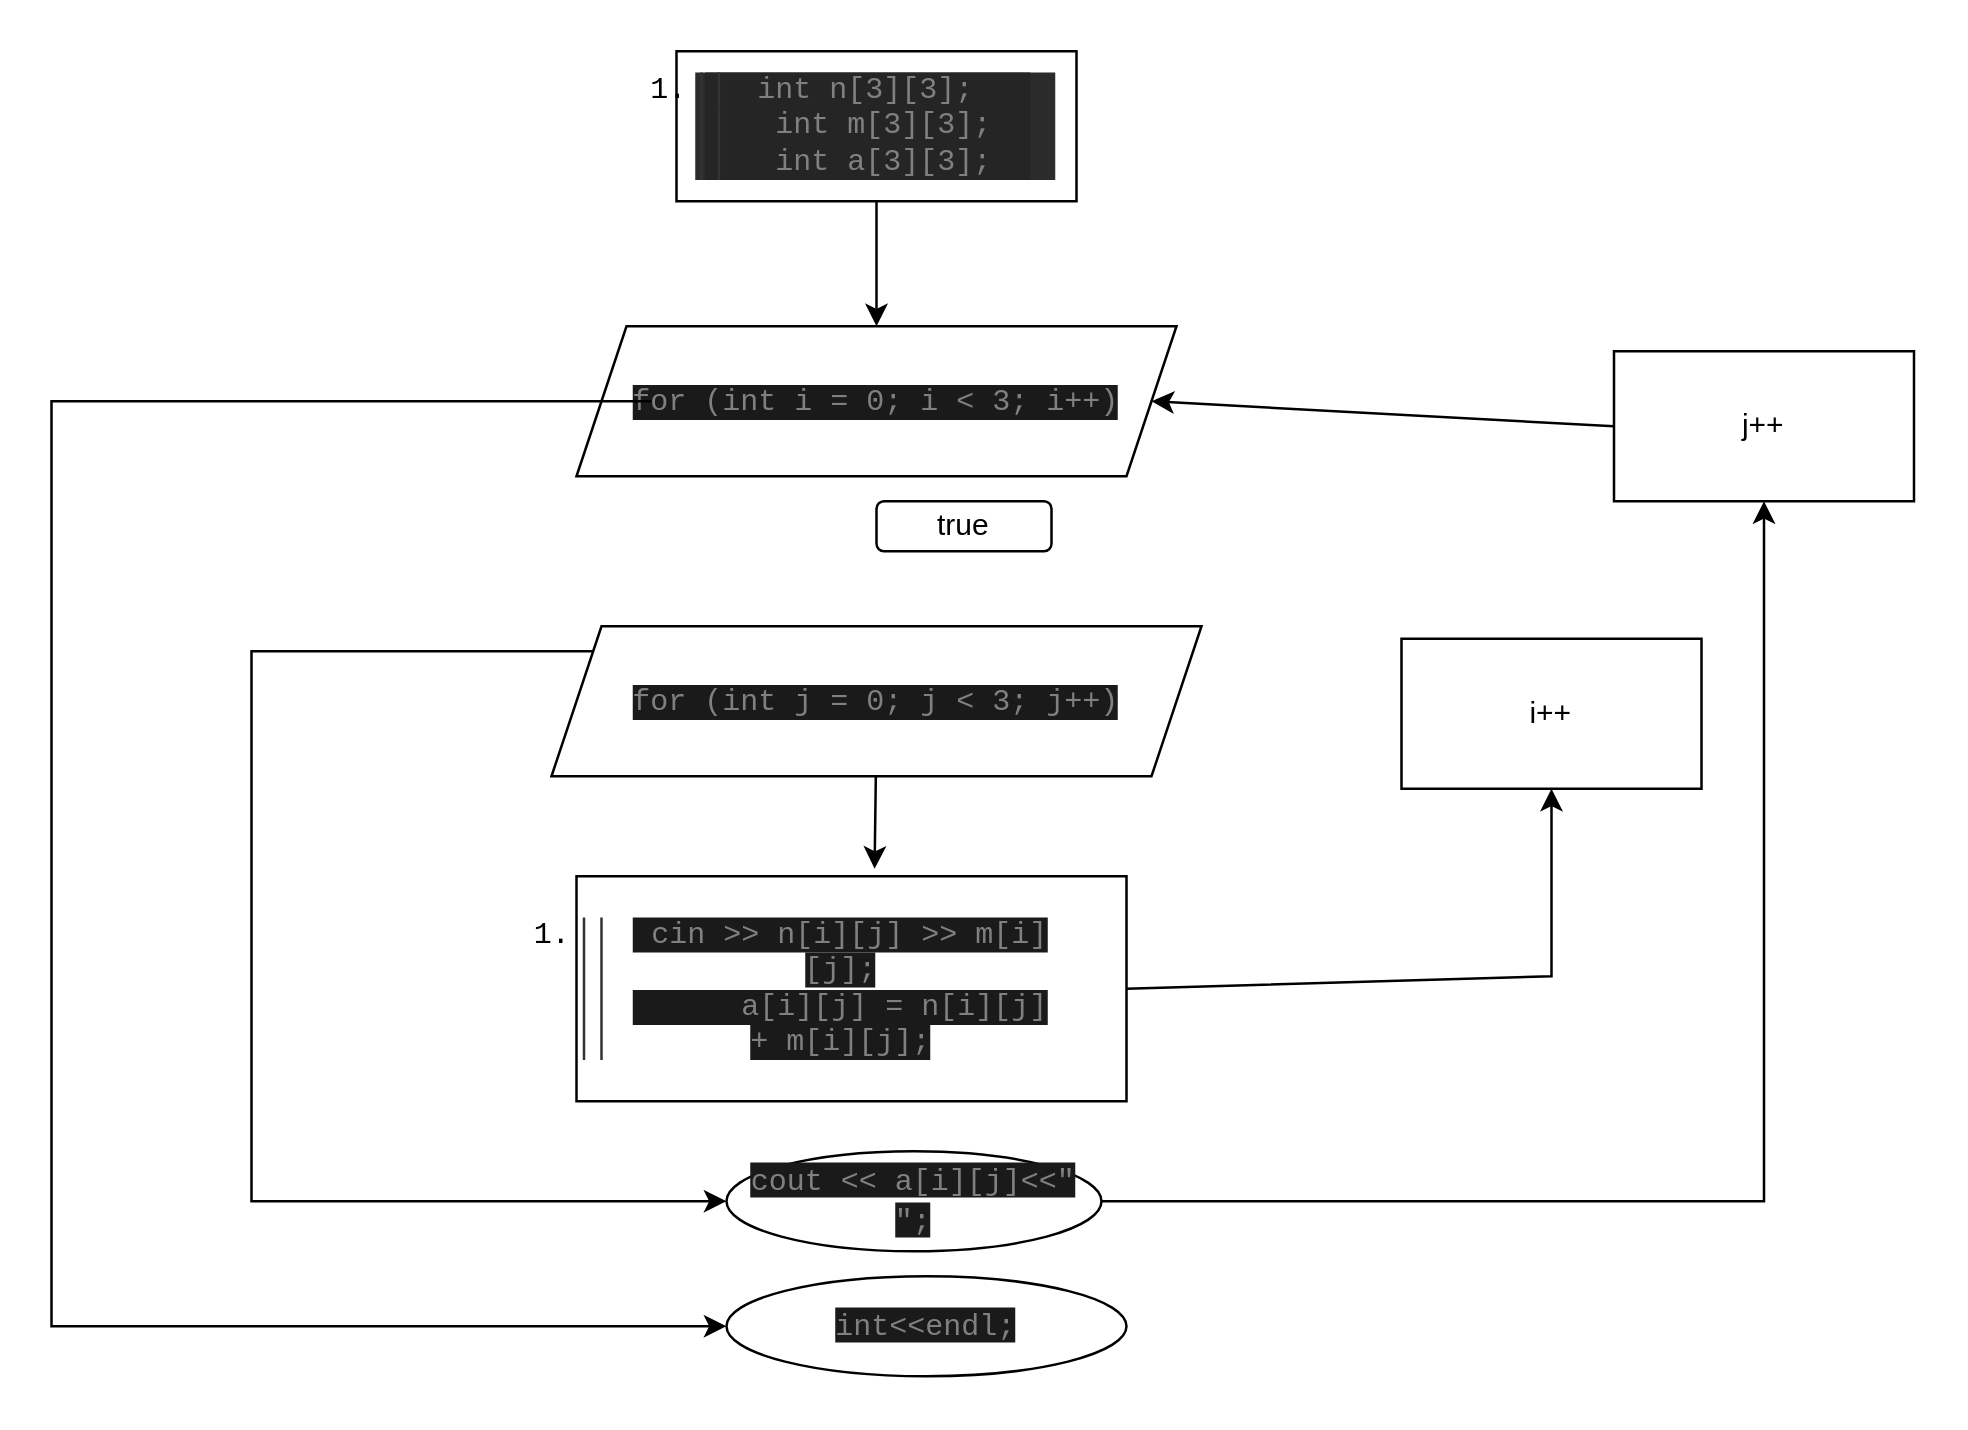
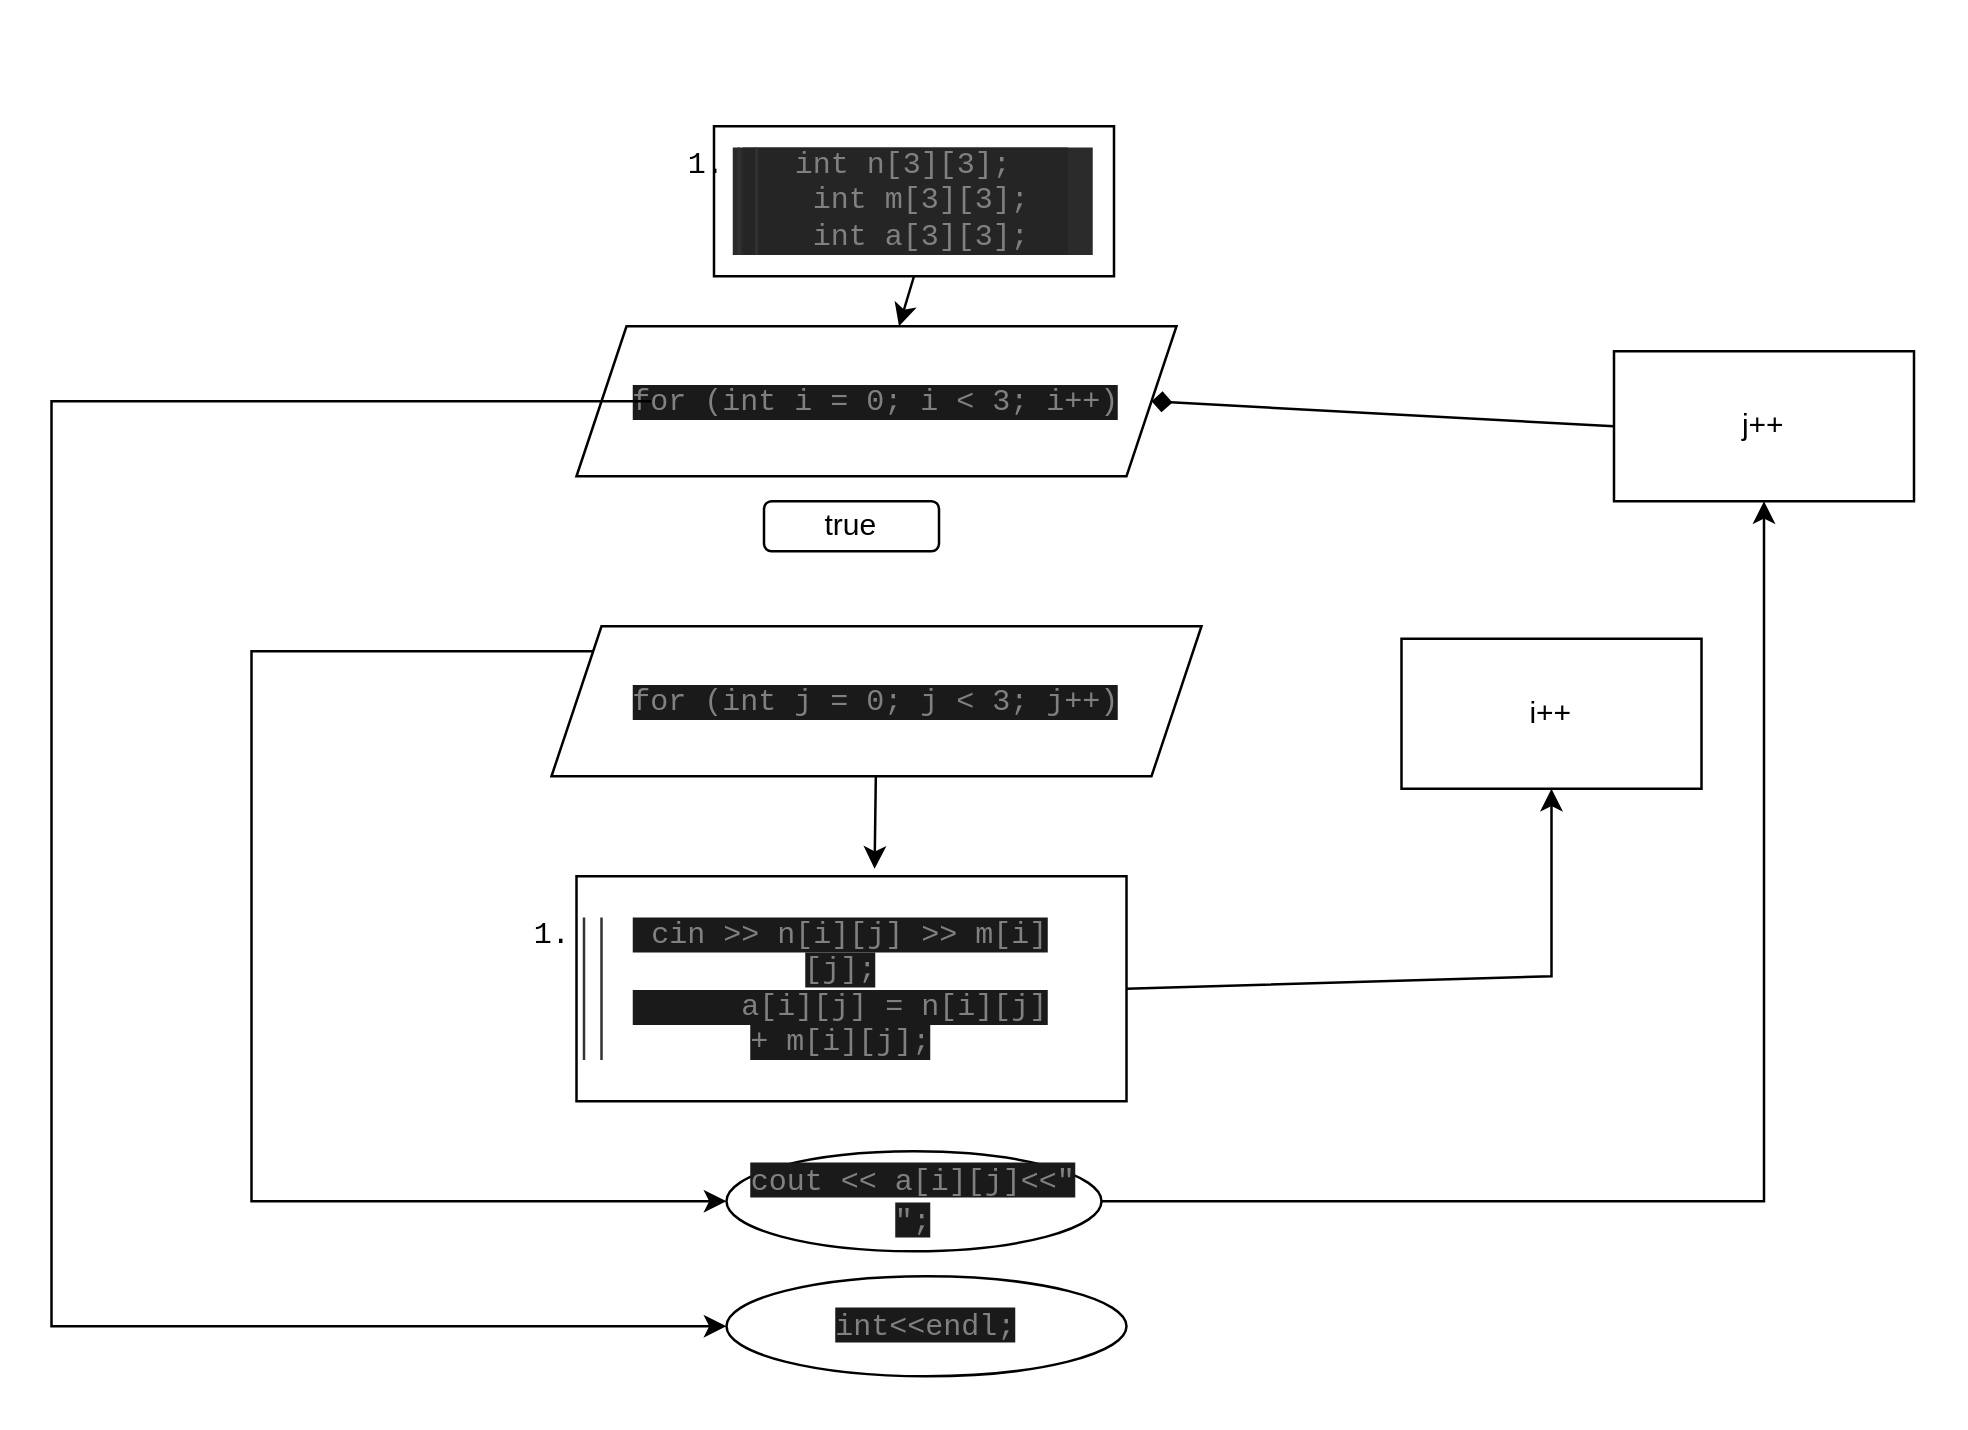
(876, 126) -> (914, 201)
(1170, 402) -> (1172, 402)
(964, 526) -> (851, 526)
